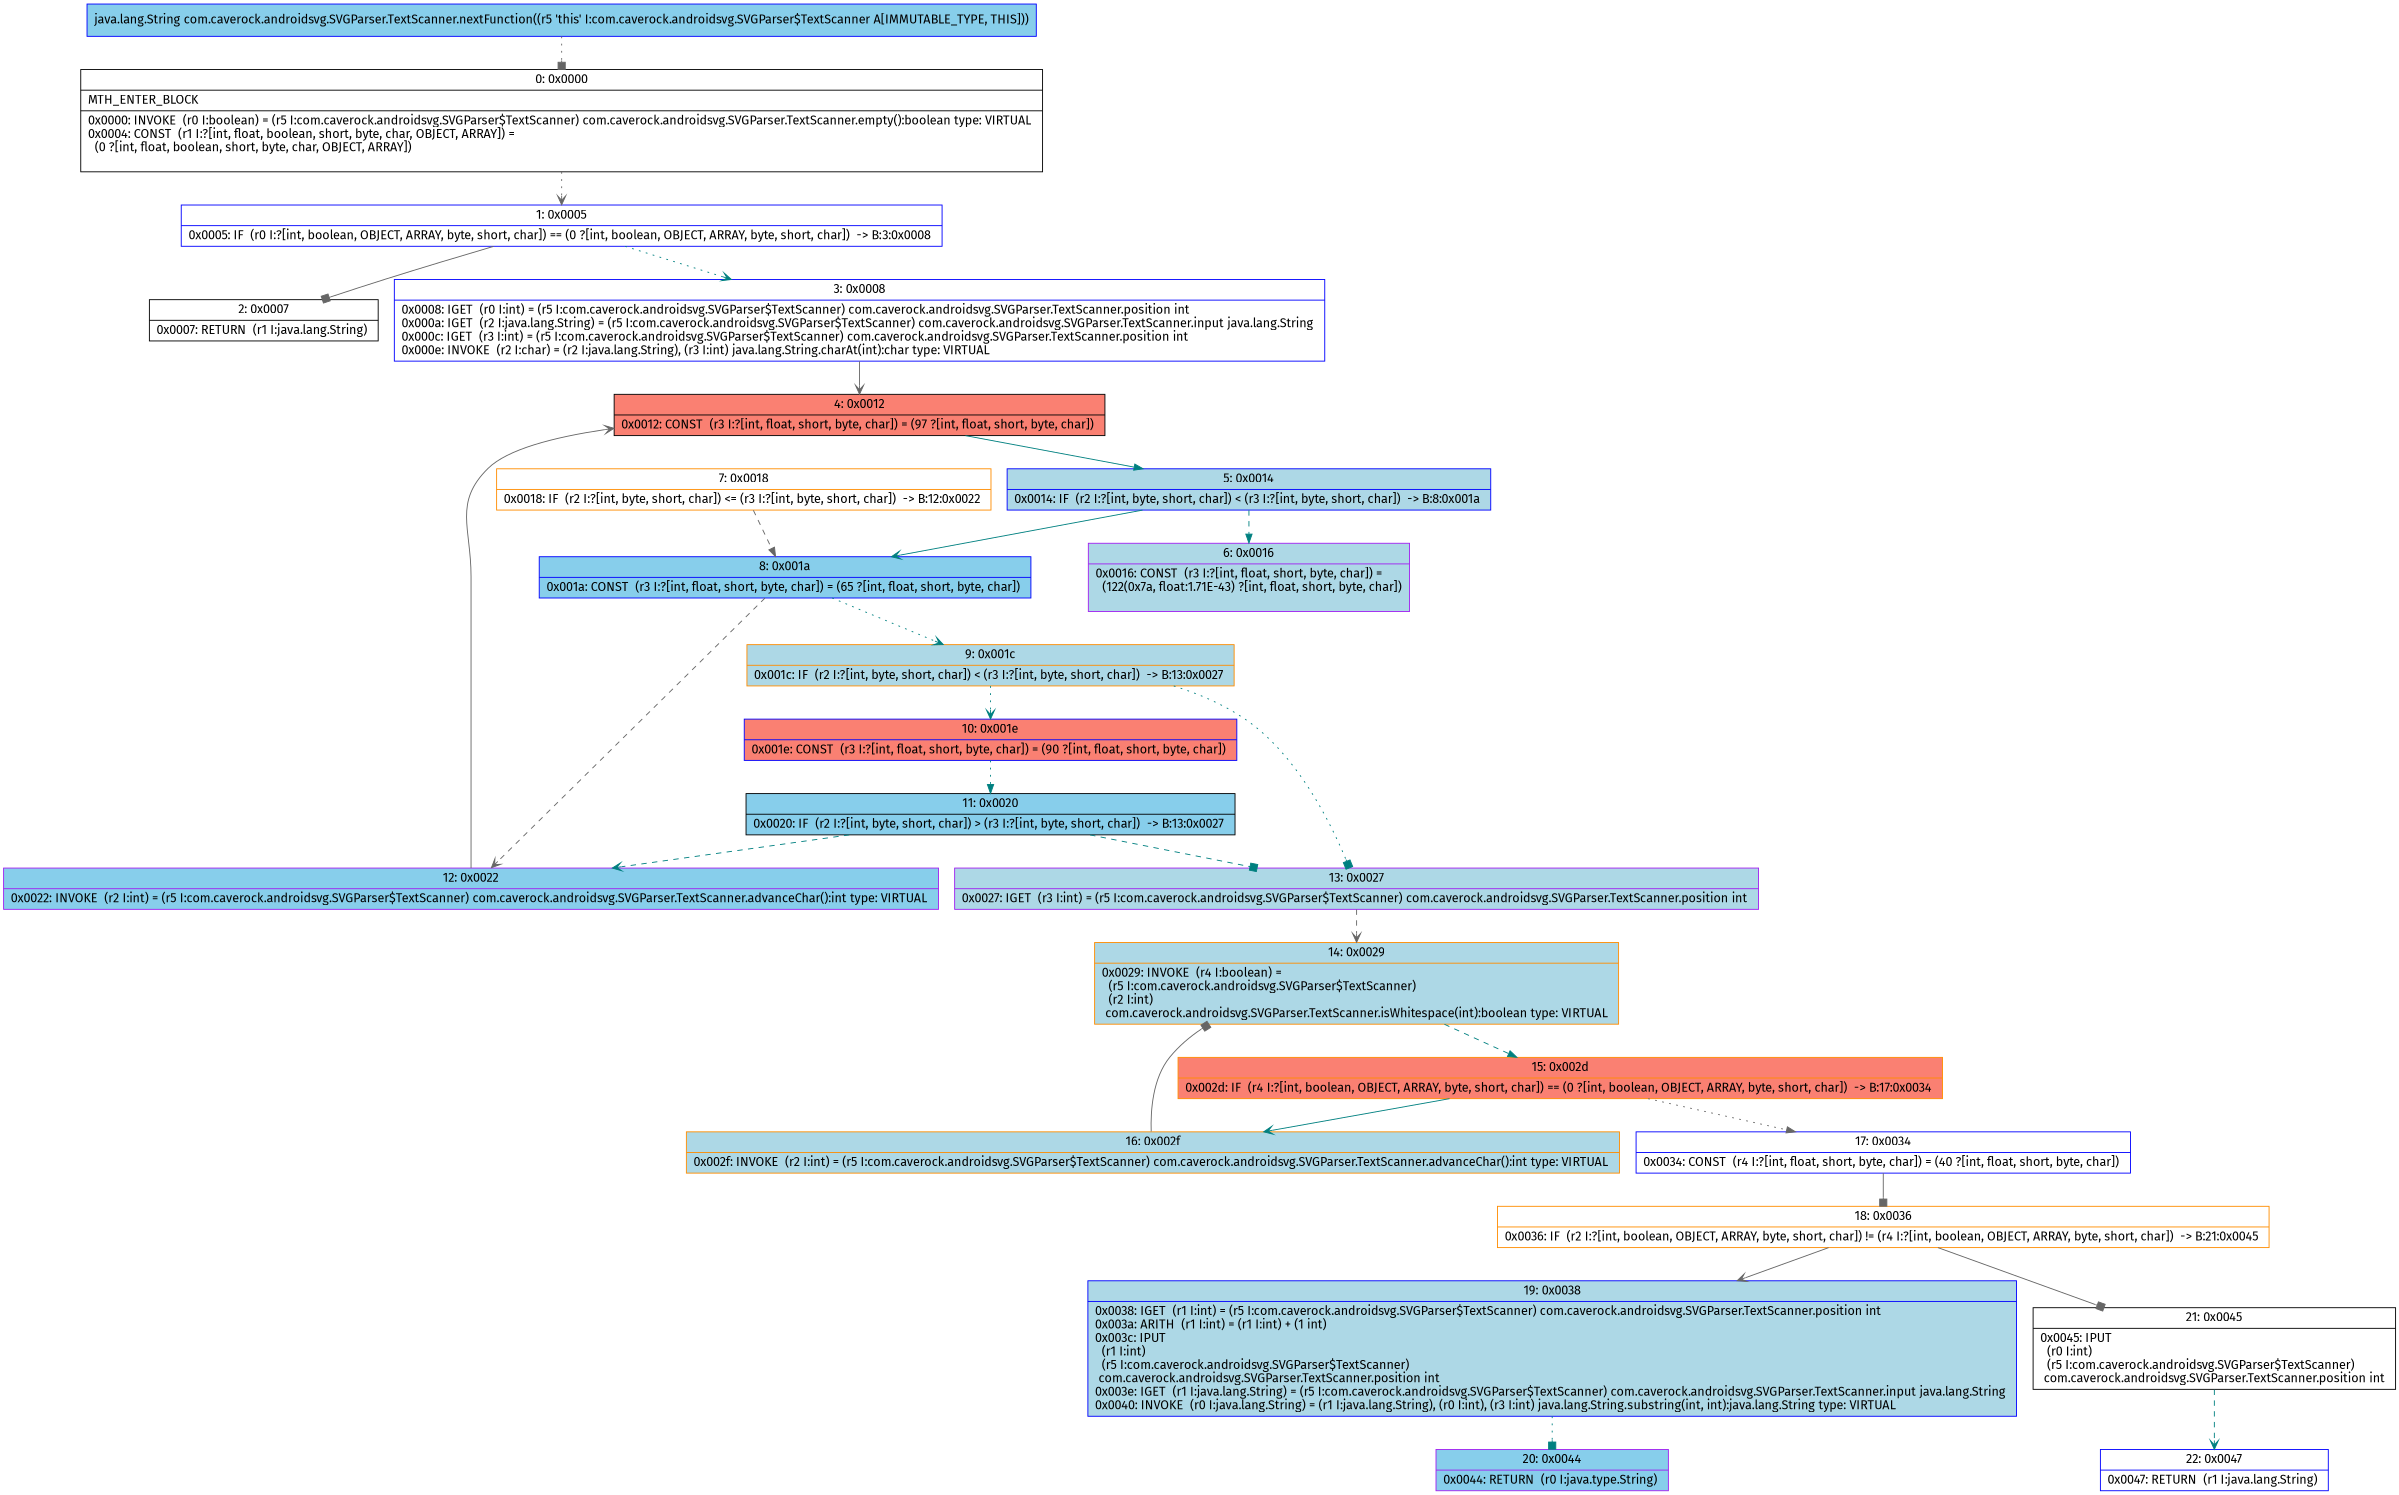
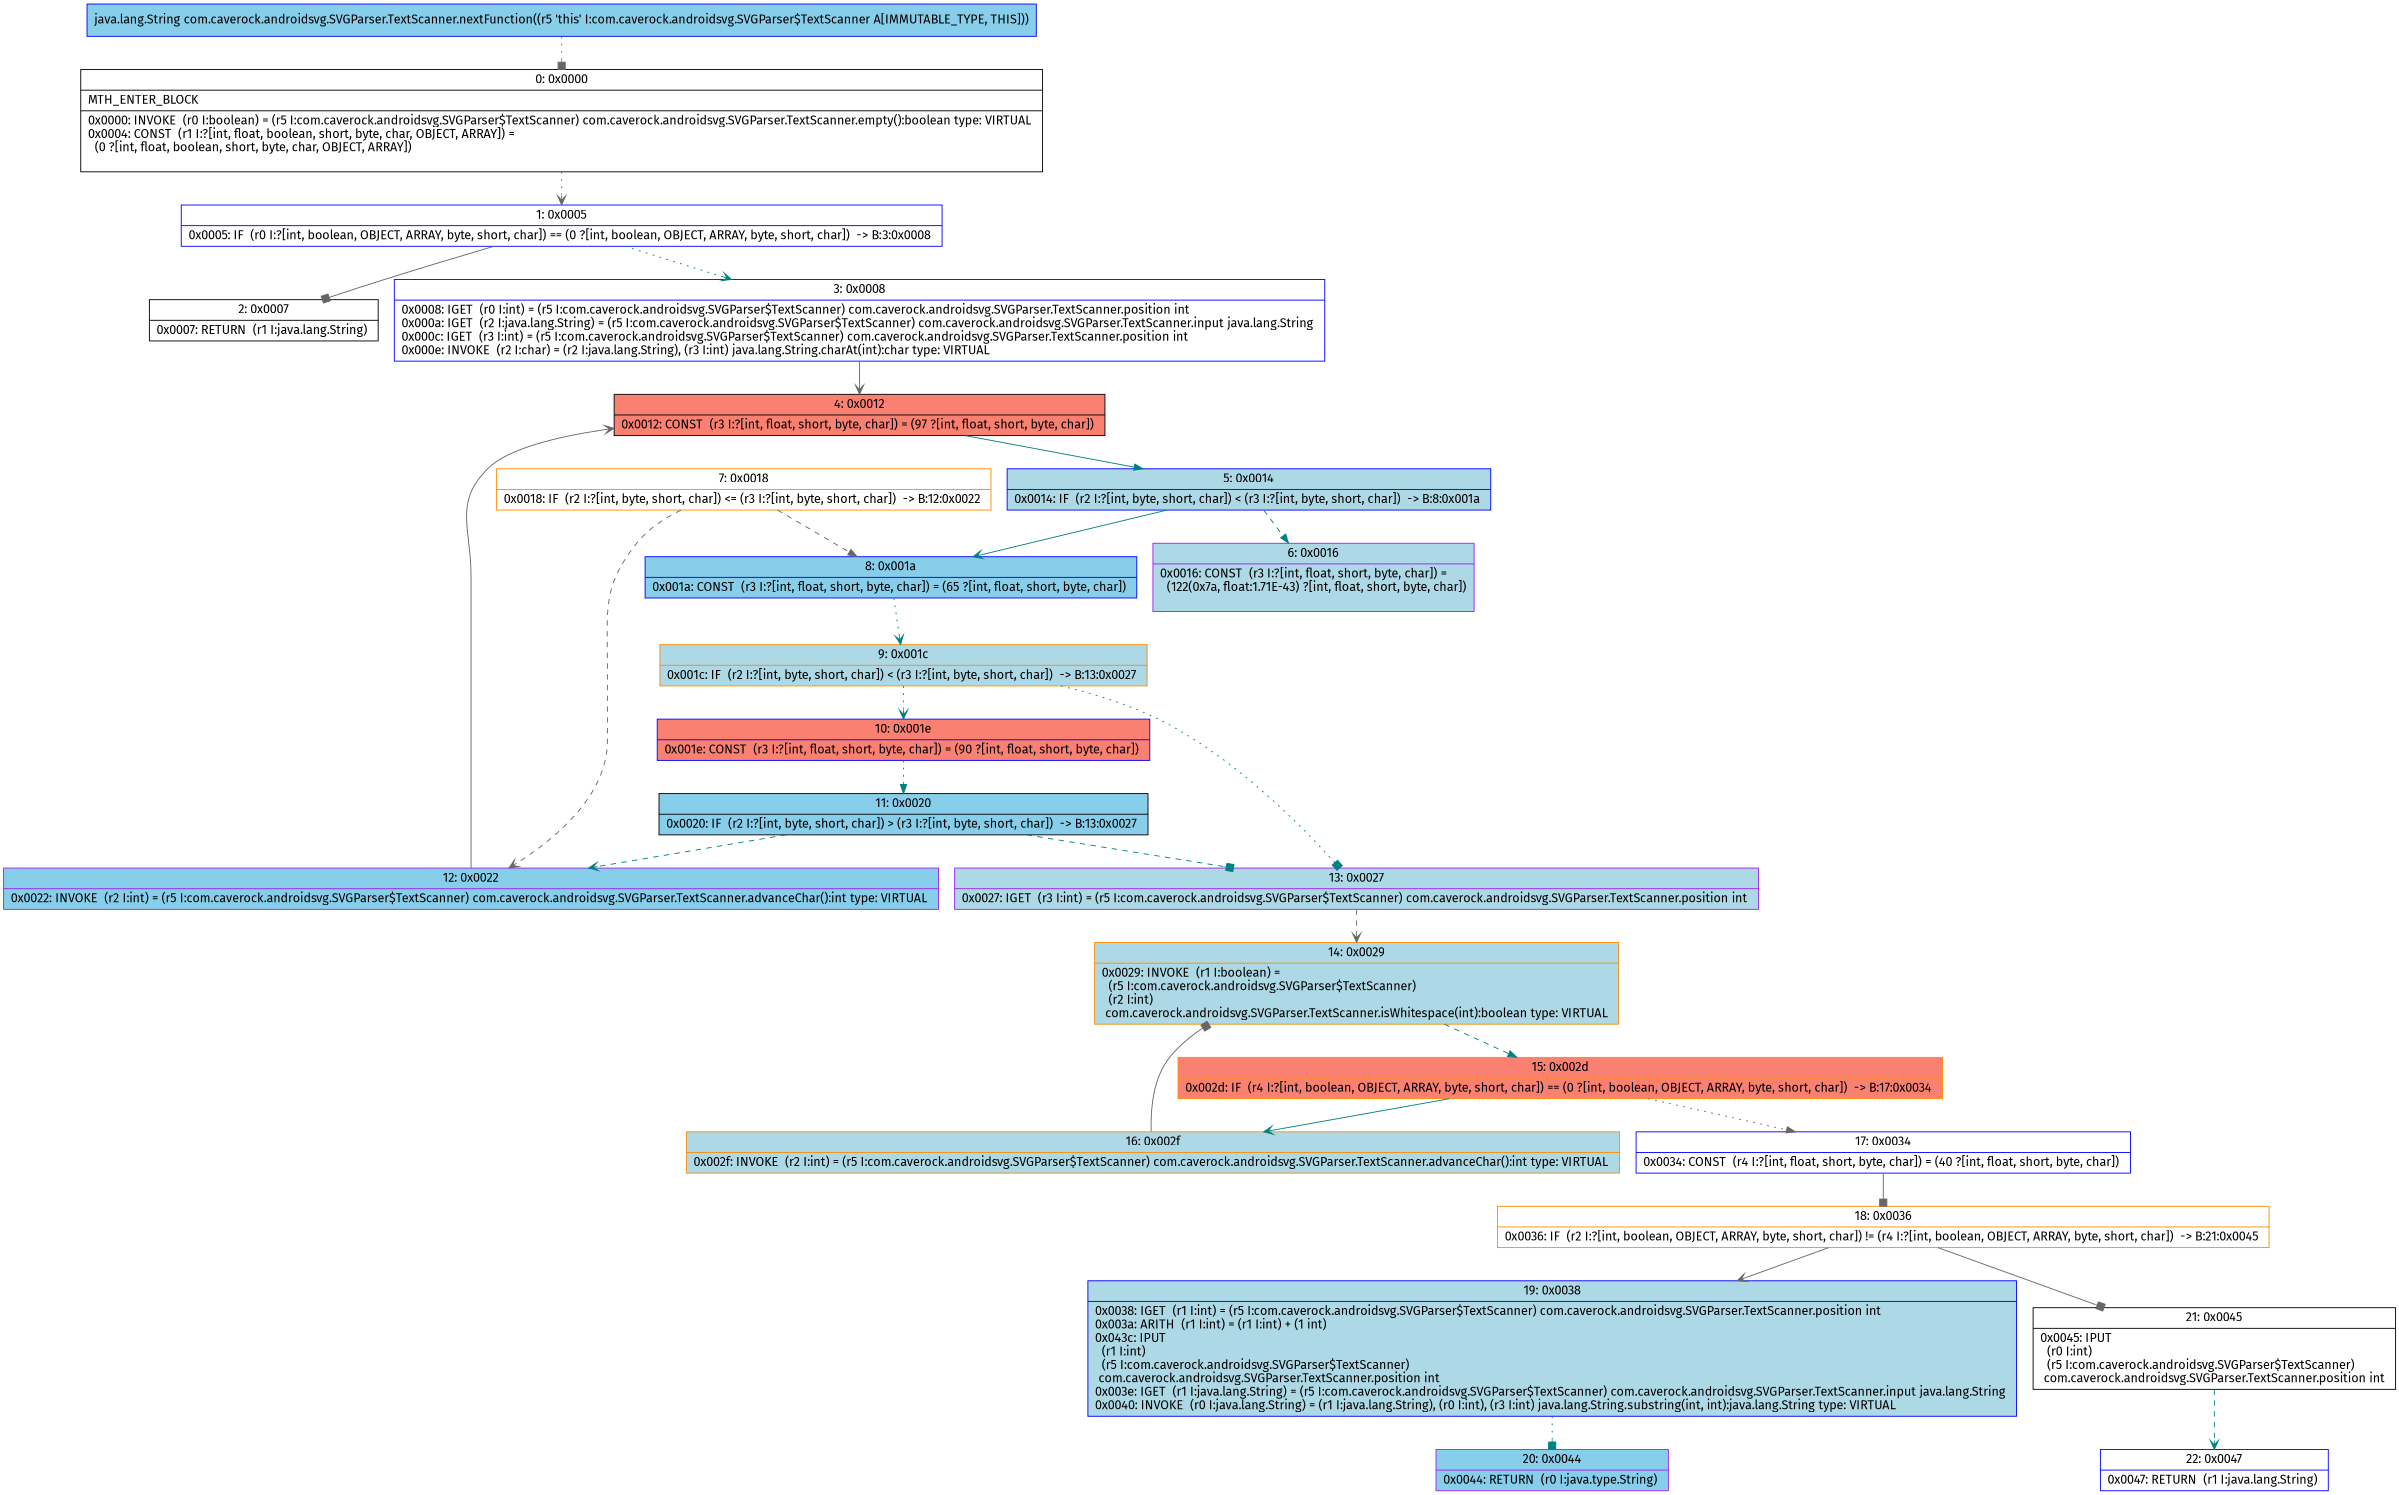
(632, 730) -> (607, 690)
(1194, 973) -> (1193, 973)
(1134, 1338) -> (1134, 1338)
